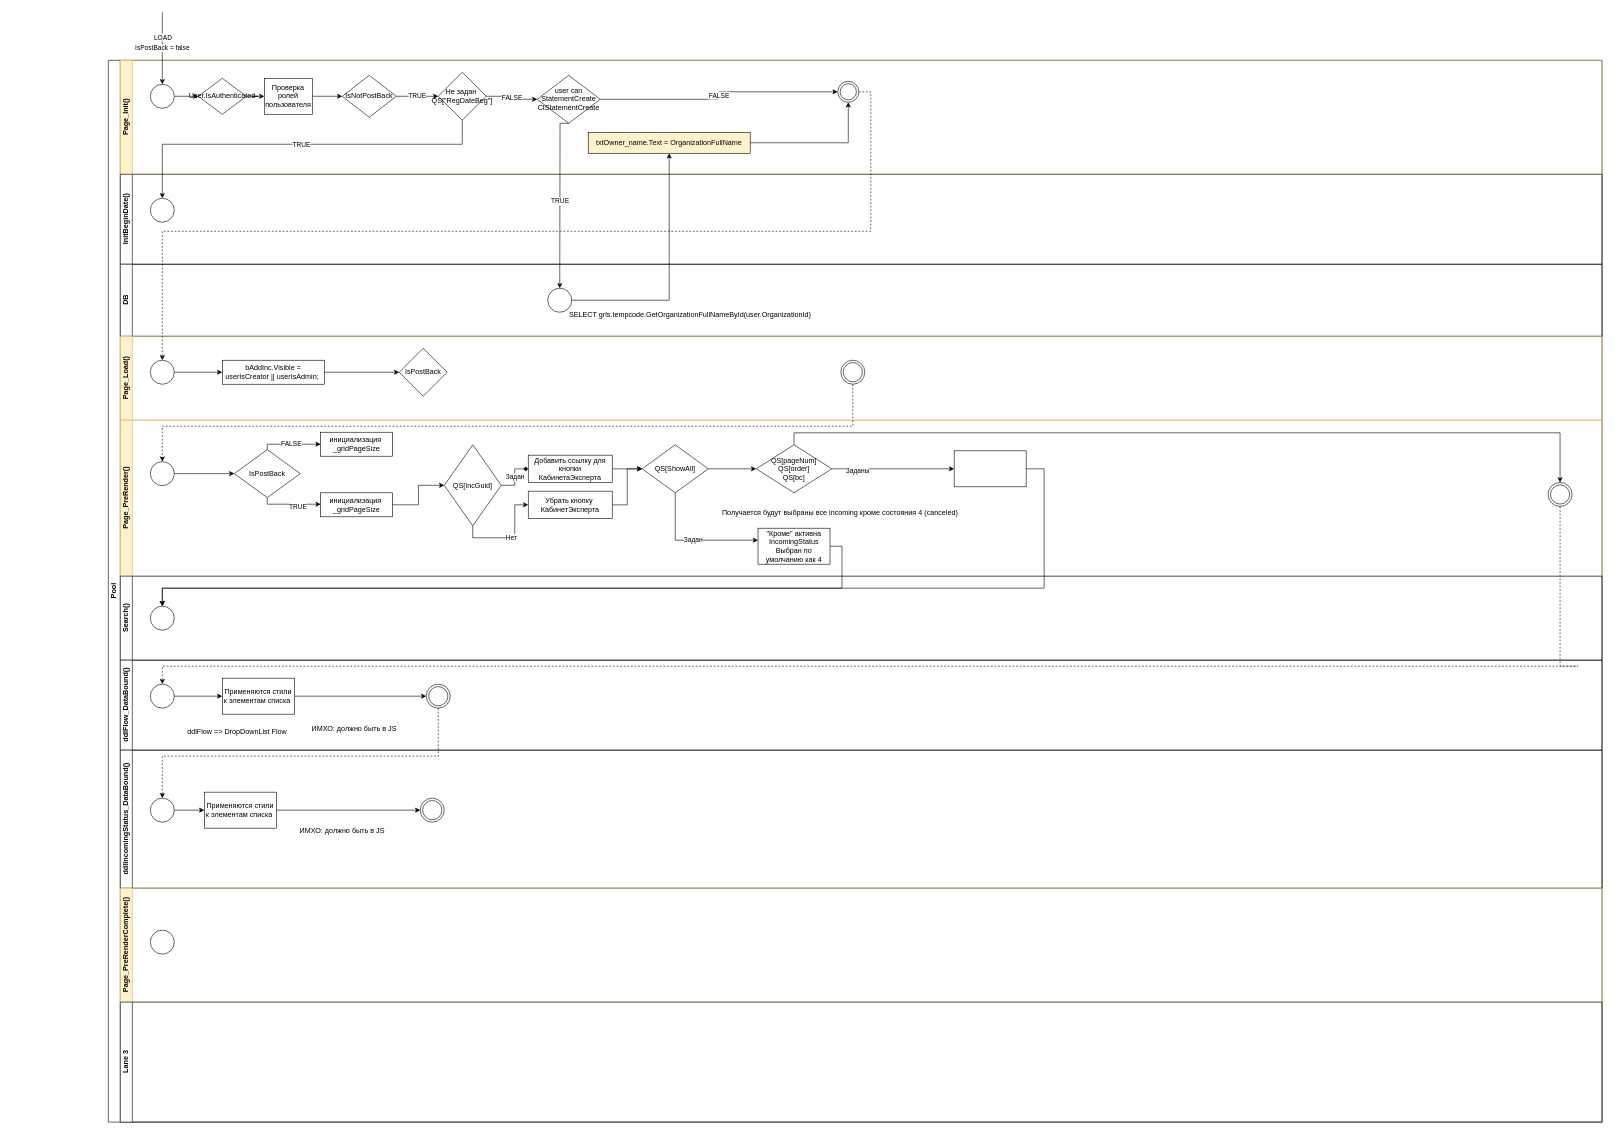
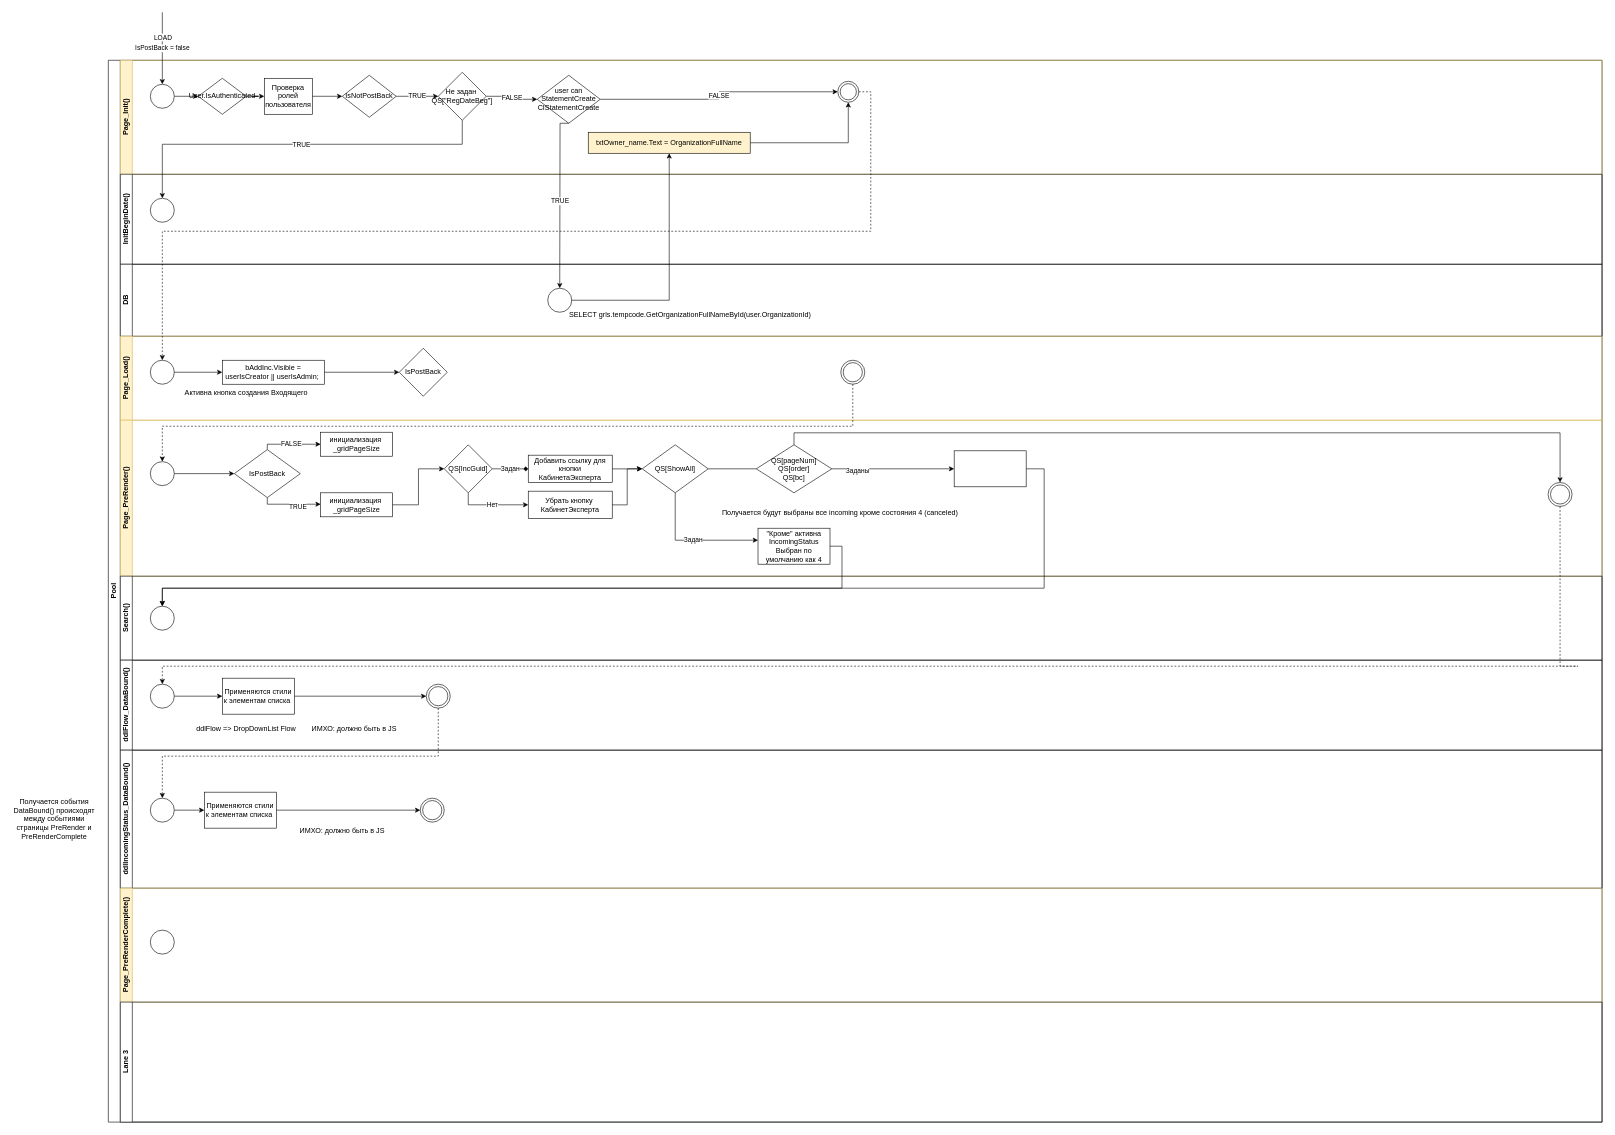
none -> (246, 393)
(750, 469) -> (752, 469)
(473, 485) -> (468, 469)
(237, 732) -> (246, 729)
none -> (54, 819)
